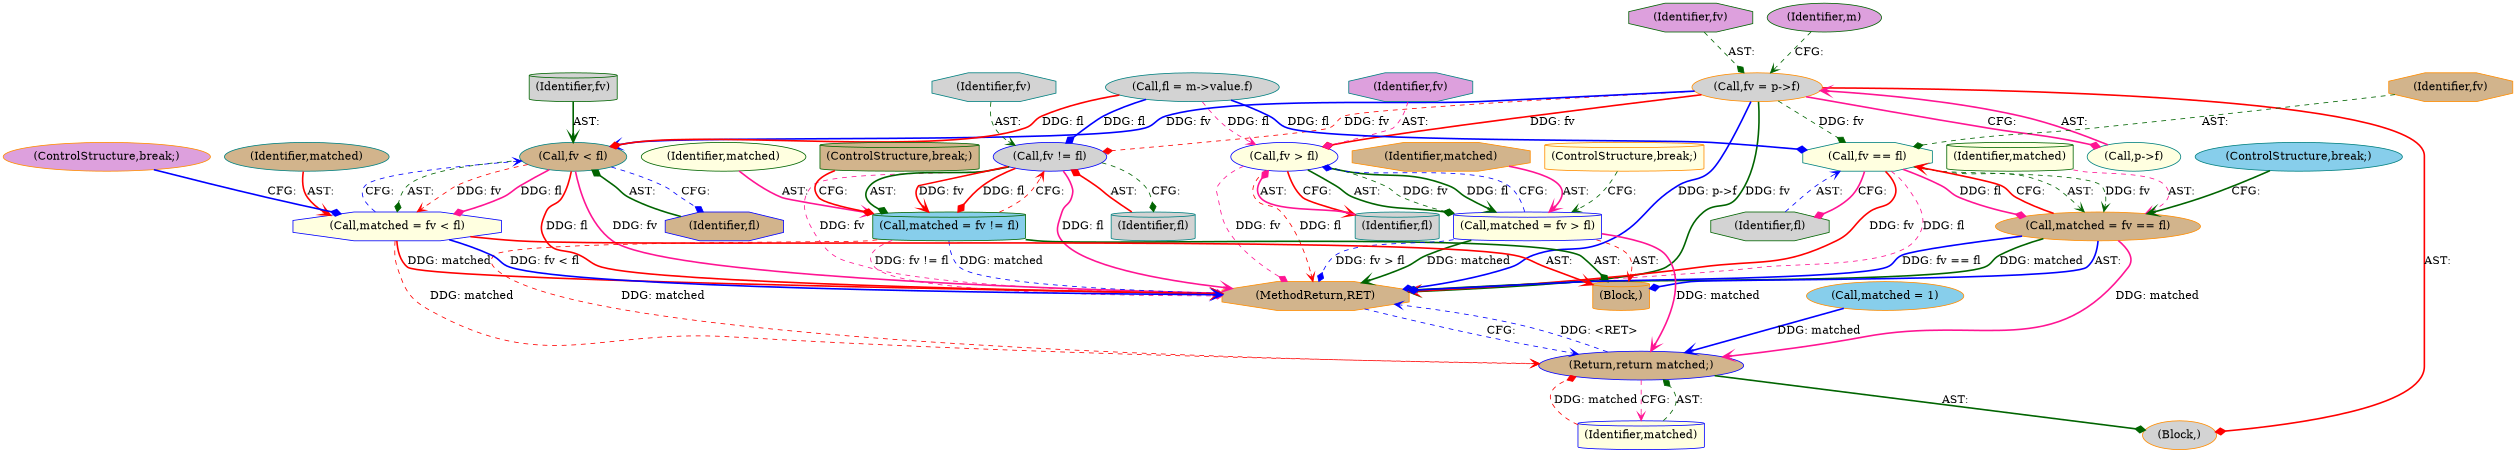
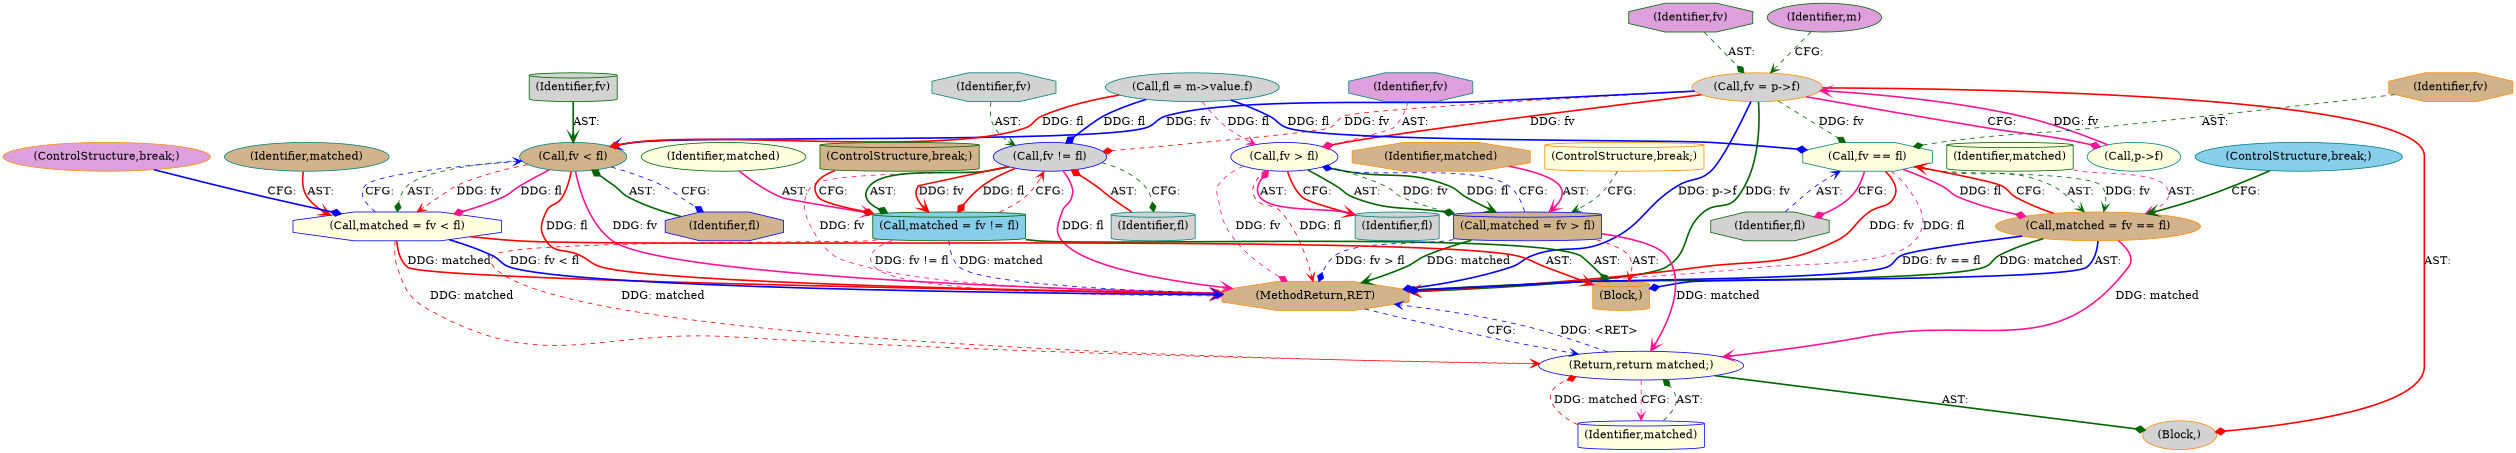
(2076, 122) -> (2076, 122)
(1528, 226) -> (1528, 226)
(1885, 296) -> none
(1641, 366) -> (1641, 366)
